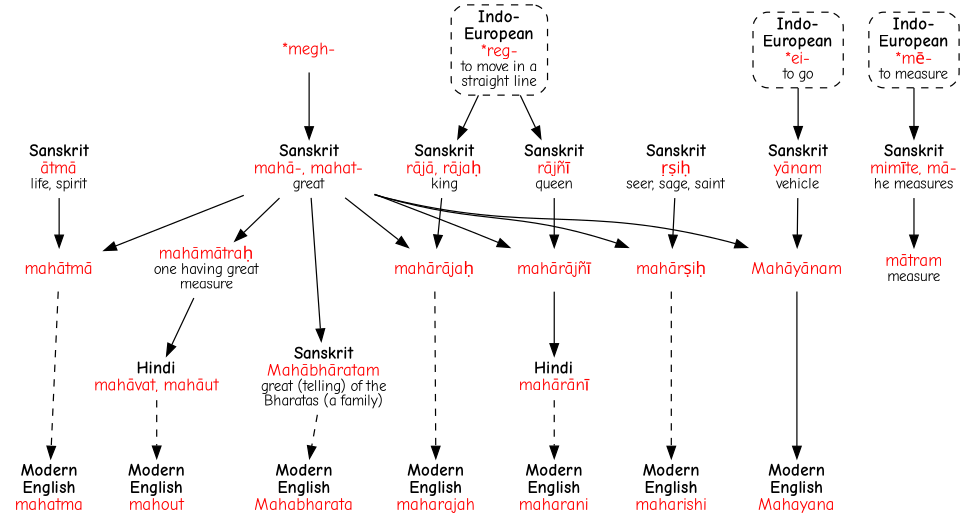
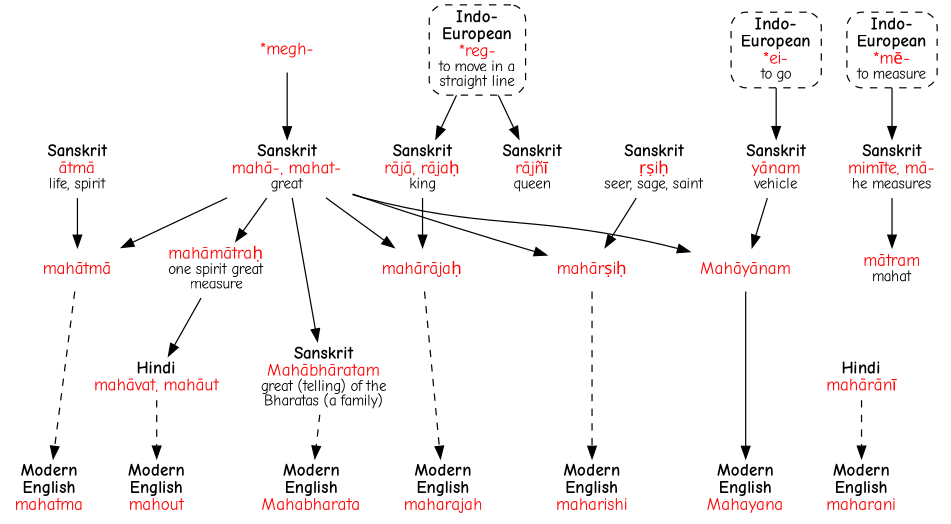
(207, 269) -> (216, 269)
(554, 269) -> none
(914, 277) -> (892, 277)
